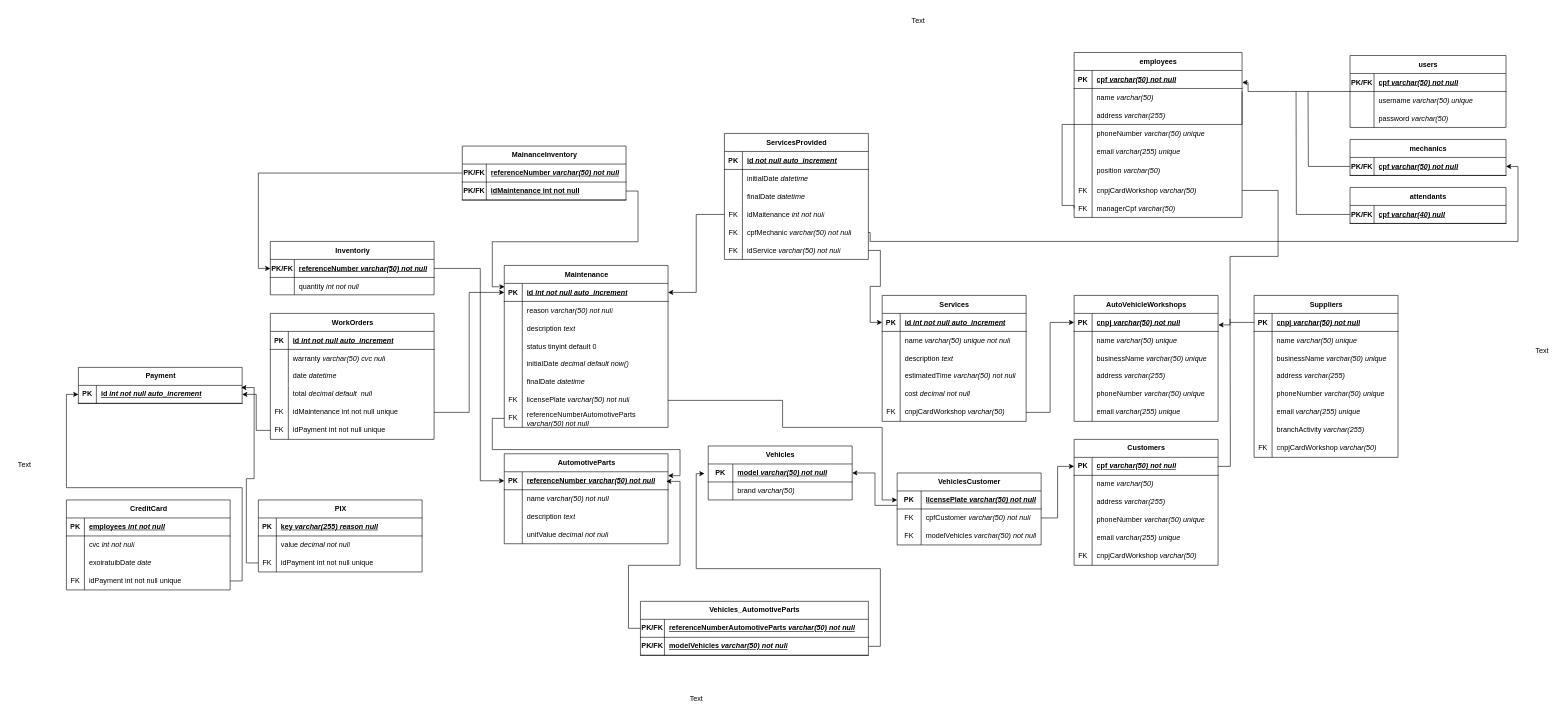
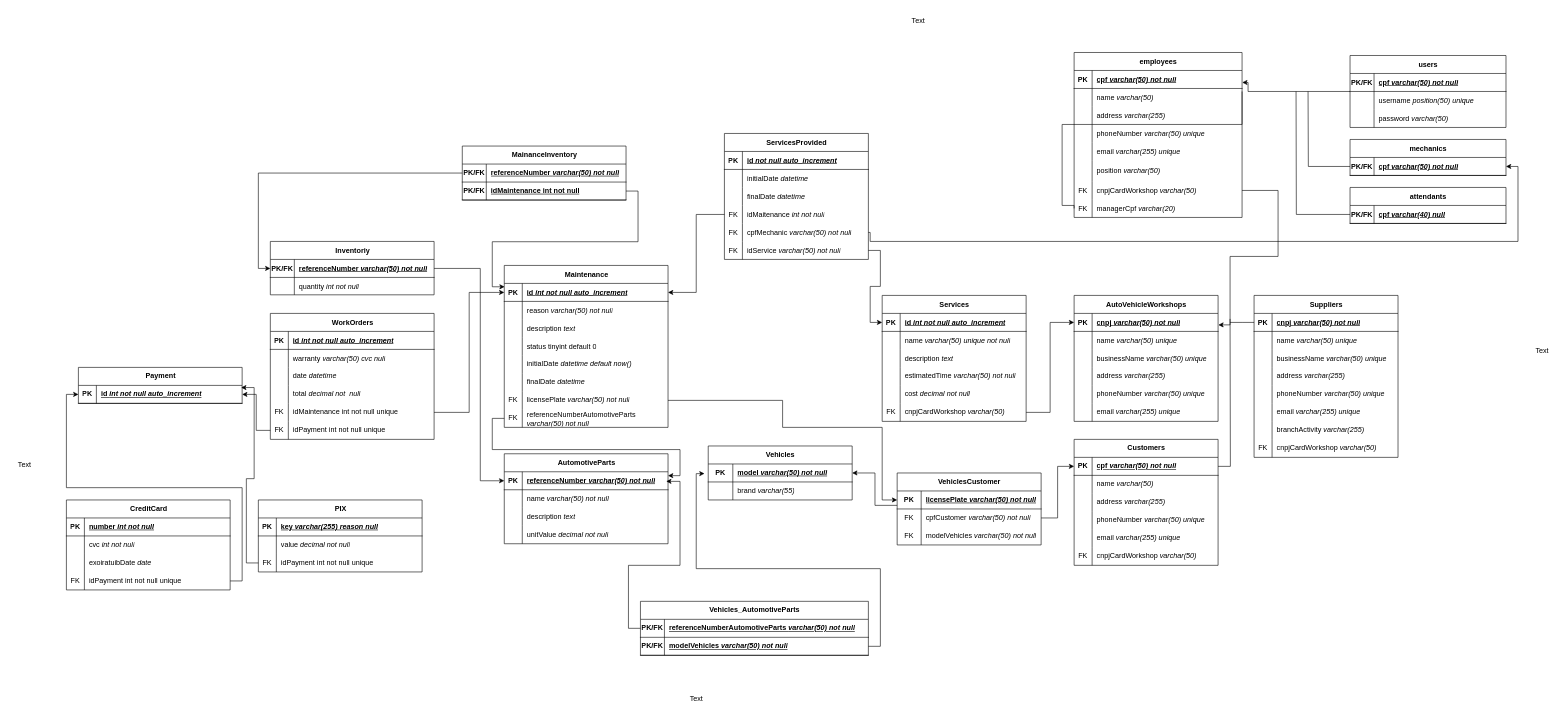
(1431, 101) -> (1431, 101)
(1141, 209) -> (1141, 209)
(584, 365) -> (587, 365)
(339, 395) -> (332, 395)
(771, 491) -> (771, 491)
(127, 527) -> (122, 527)
